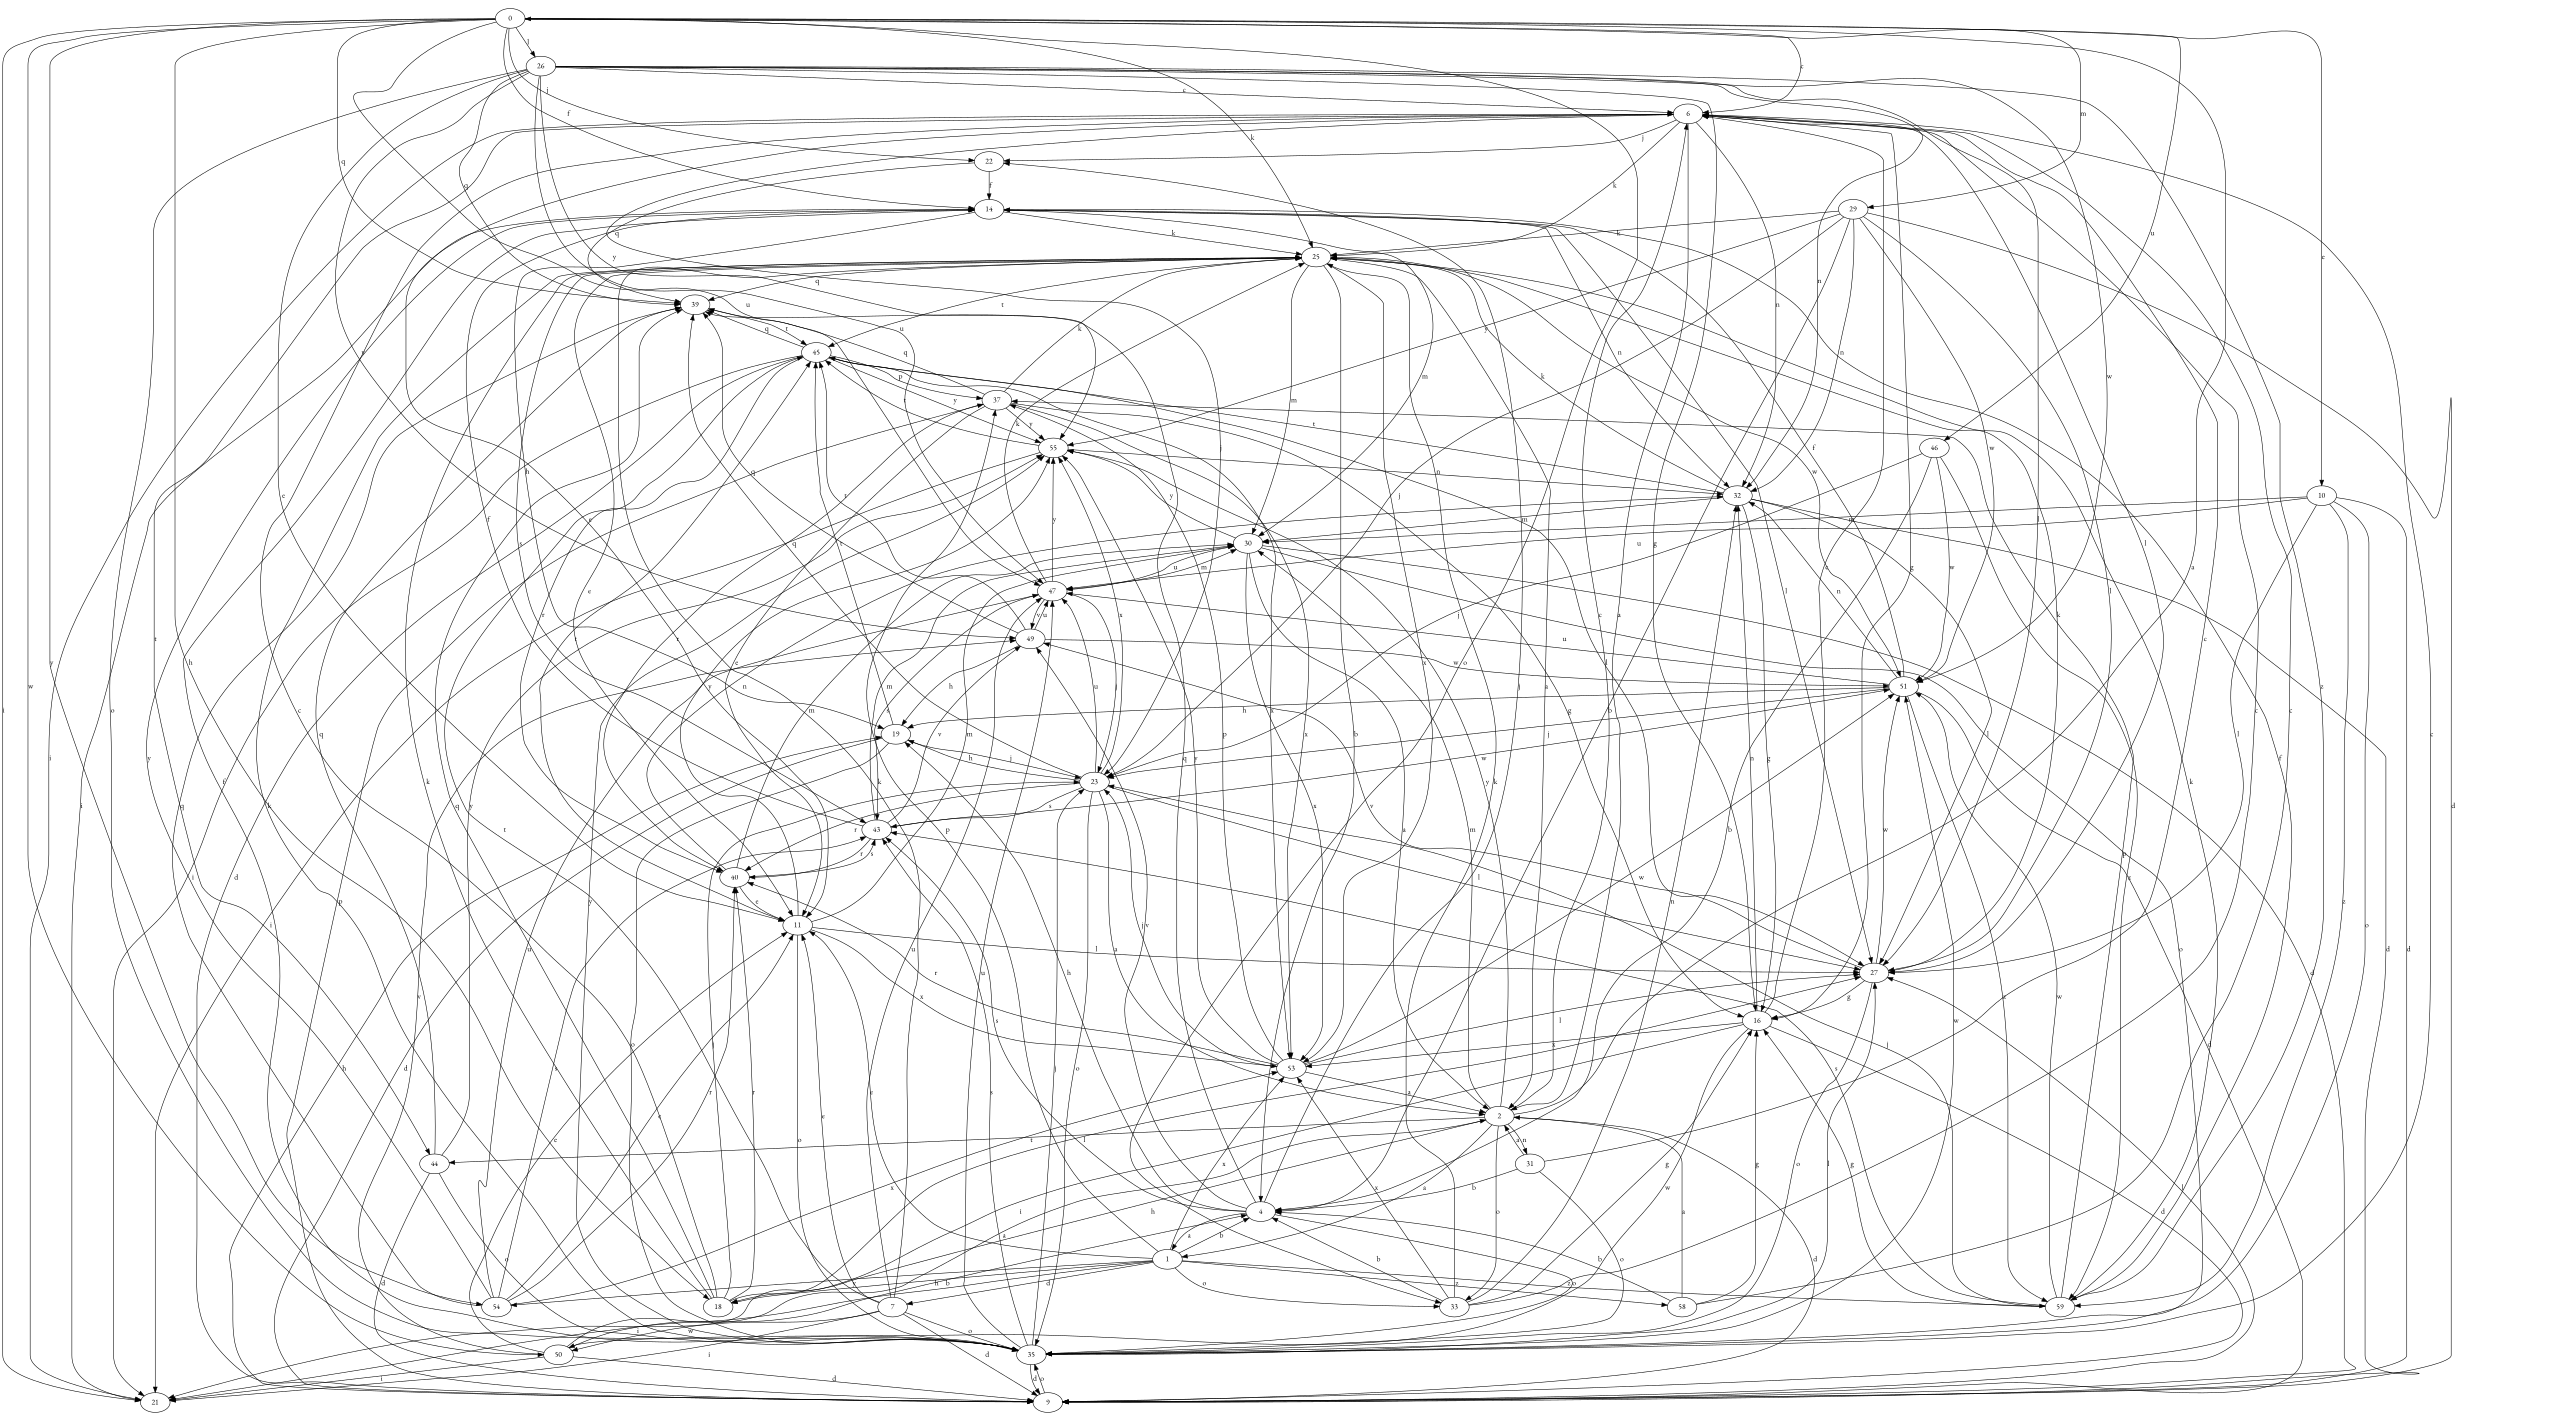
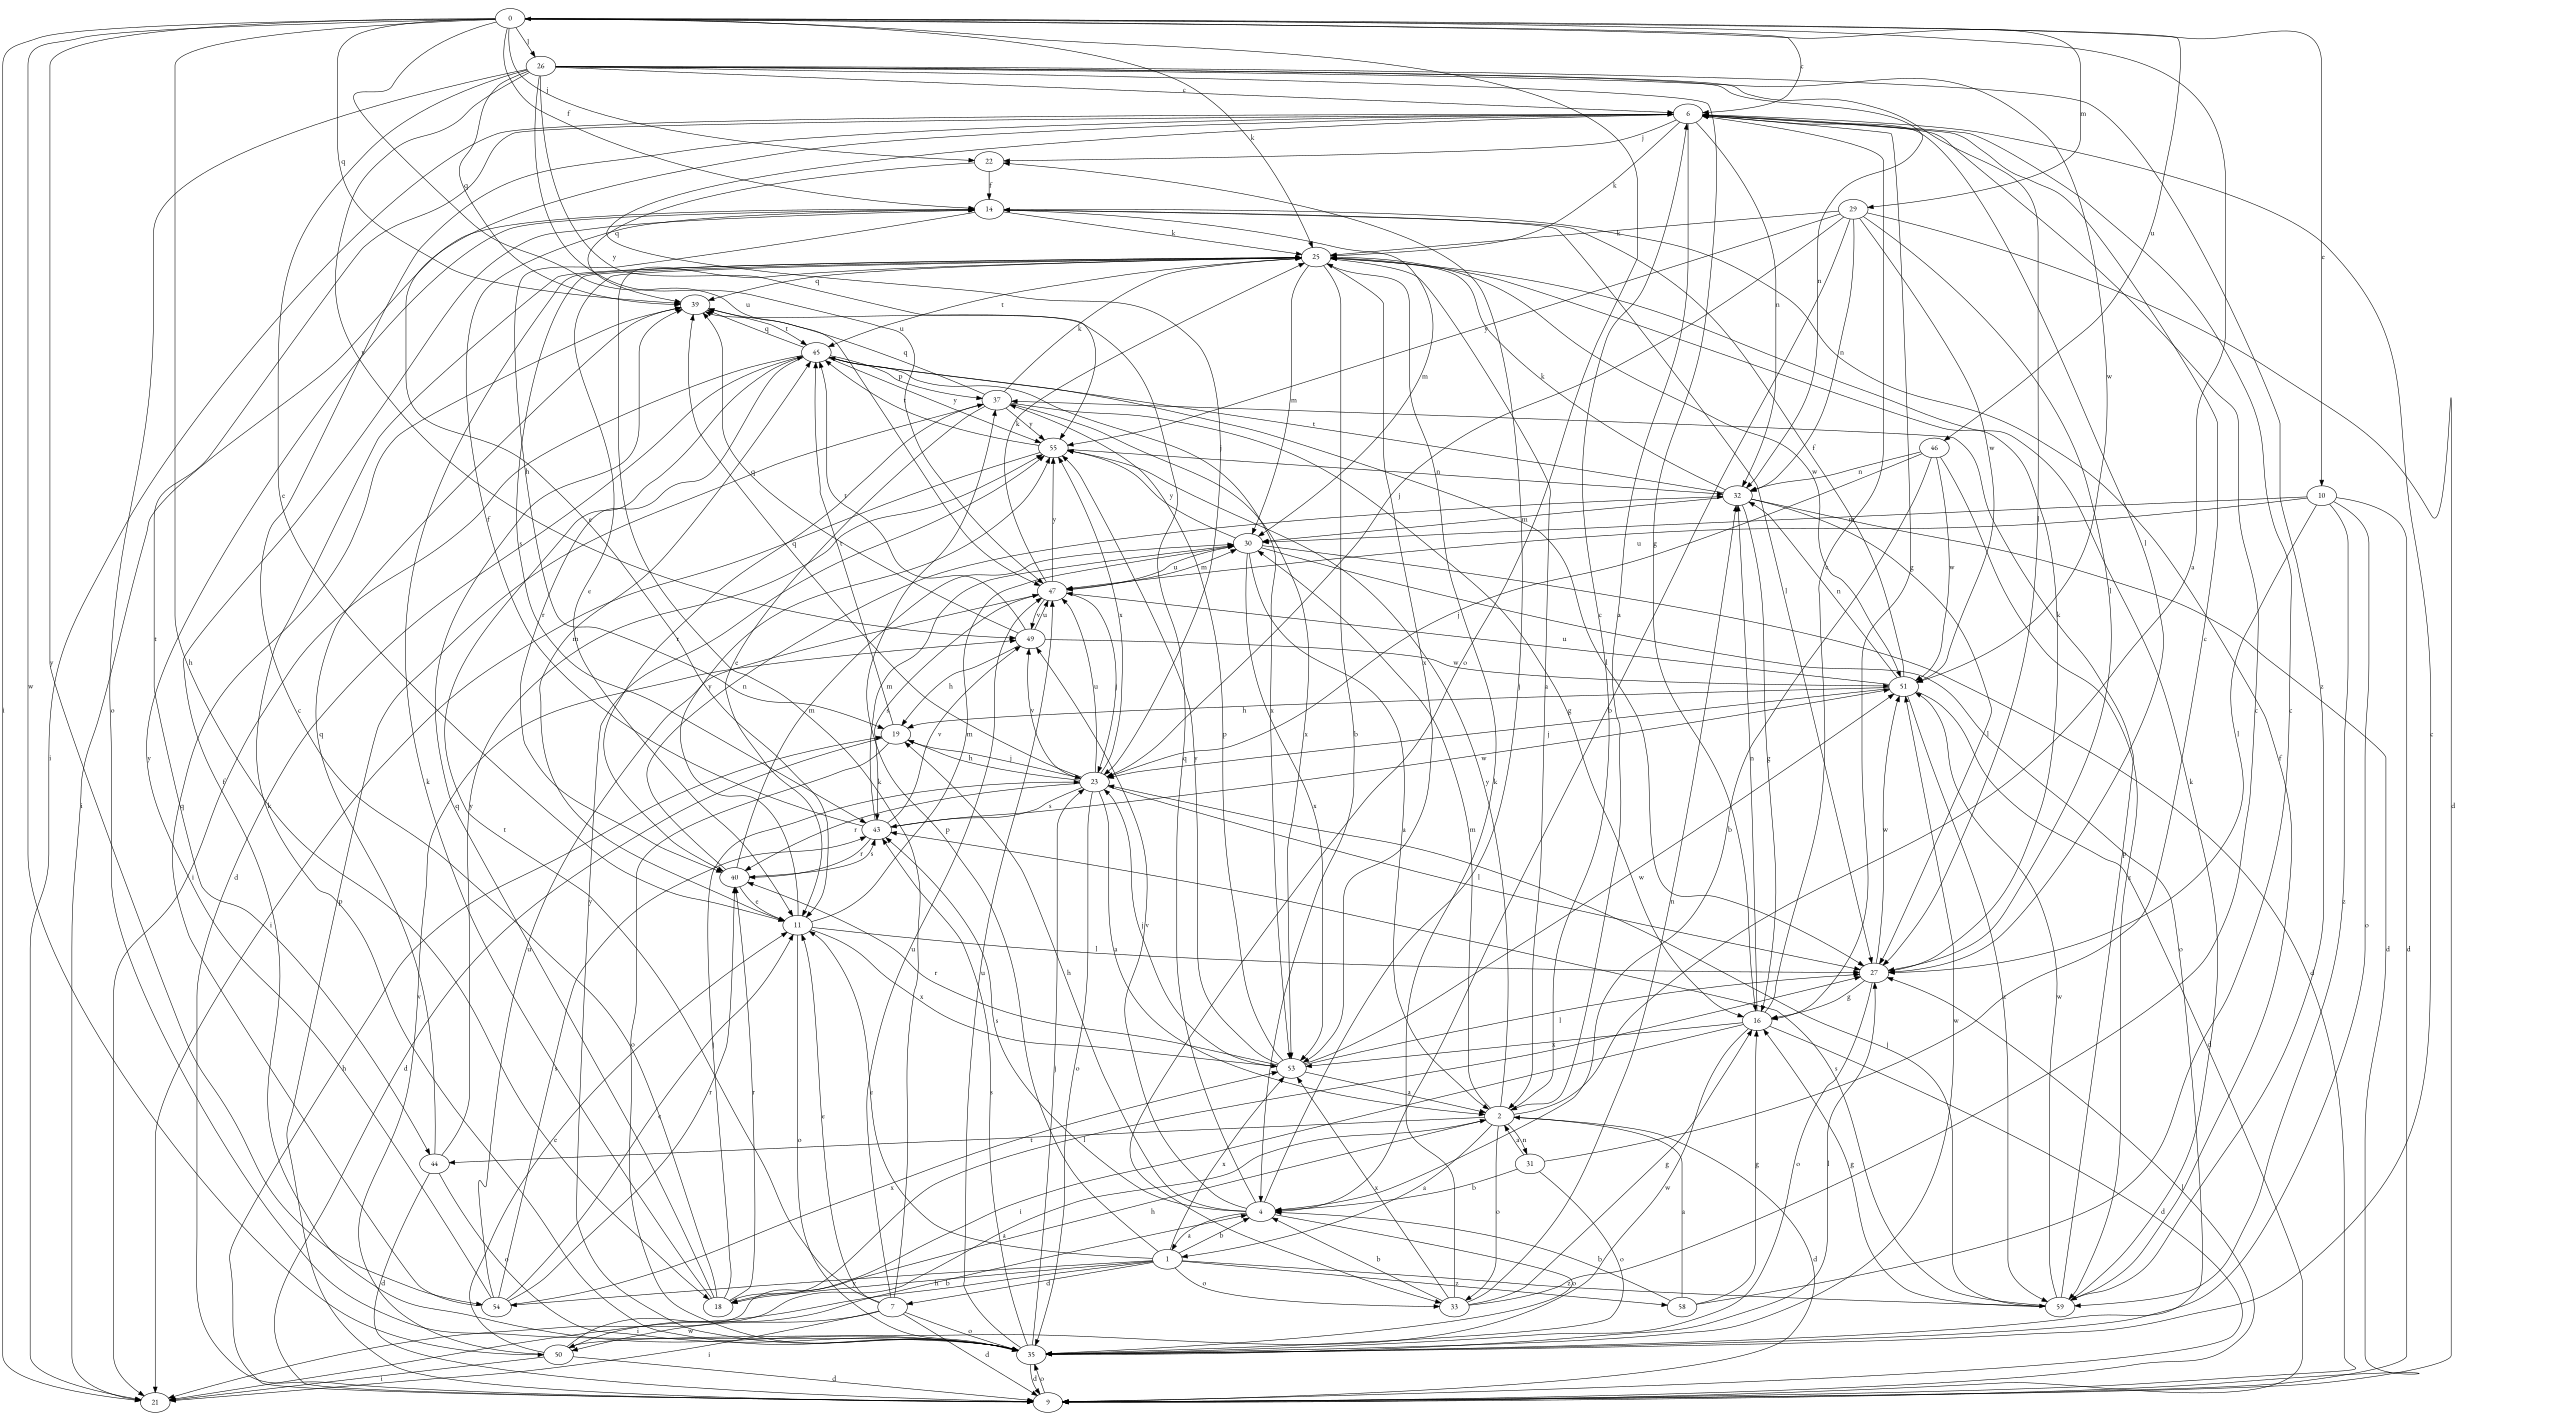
(1553, 241) -> (1839, 473)
(576, 639) -> (576, 639)
(1448, 848) -> (1033, 723)
